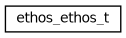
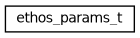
(63, 19) -> (70, 19)
